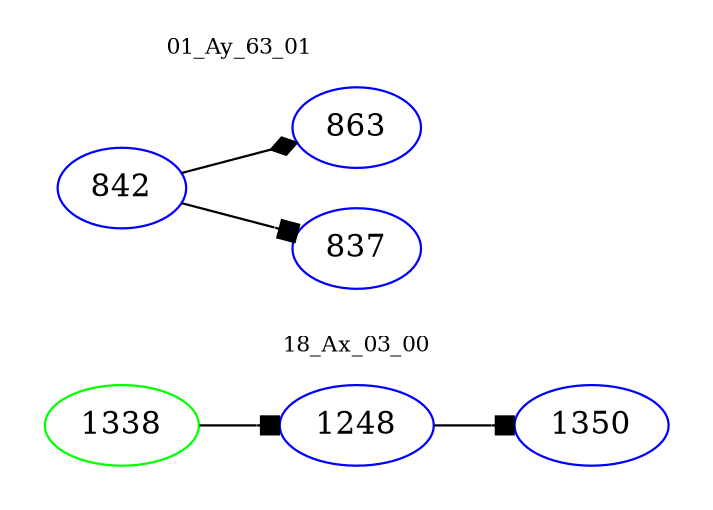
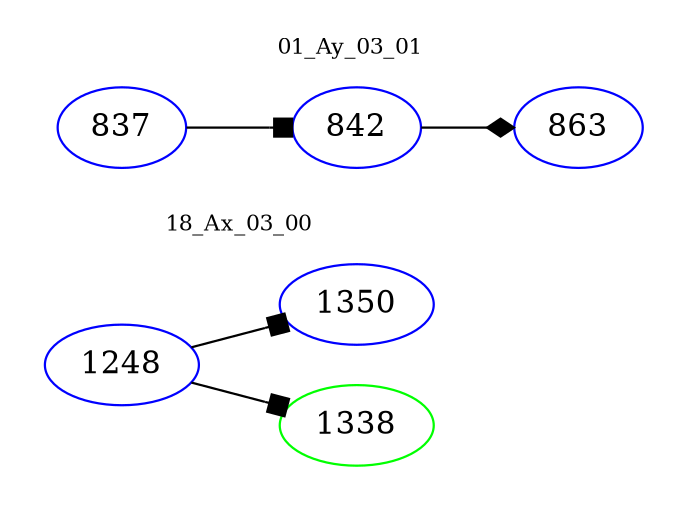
(239, 48) -> (350, 48)
(228, 215) -> (228, 128)
(228, 425) -> (228, 392)
